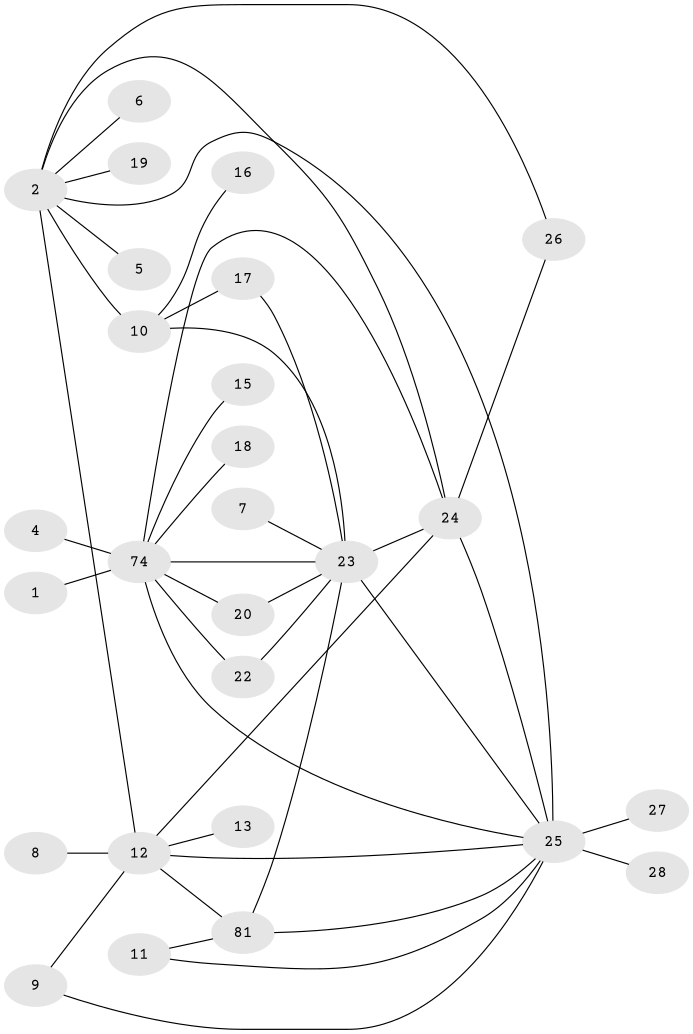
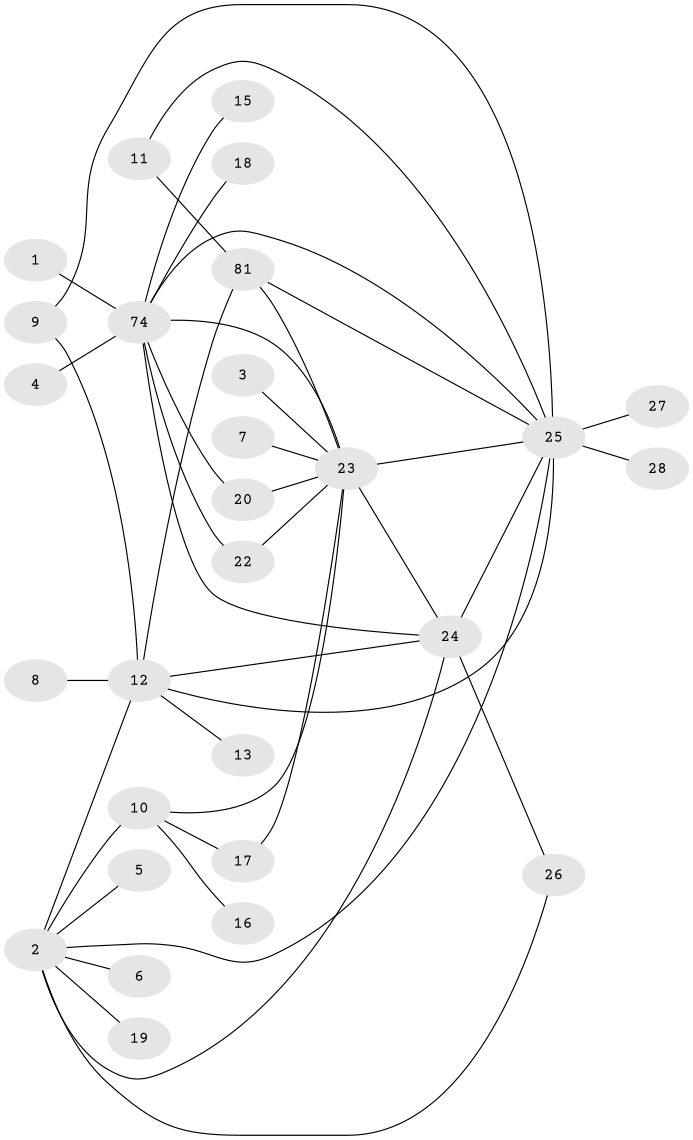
none -> (243, 375)
